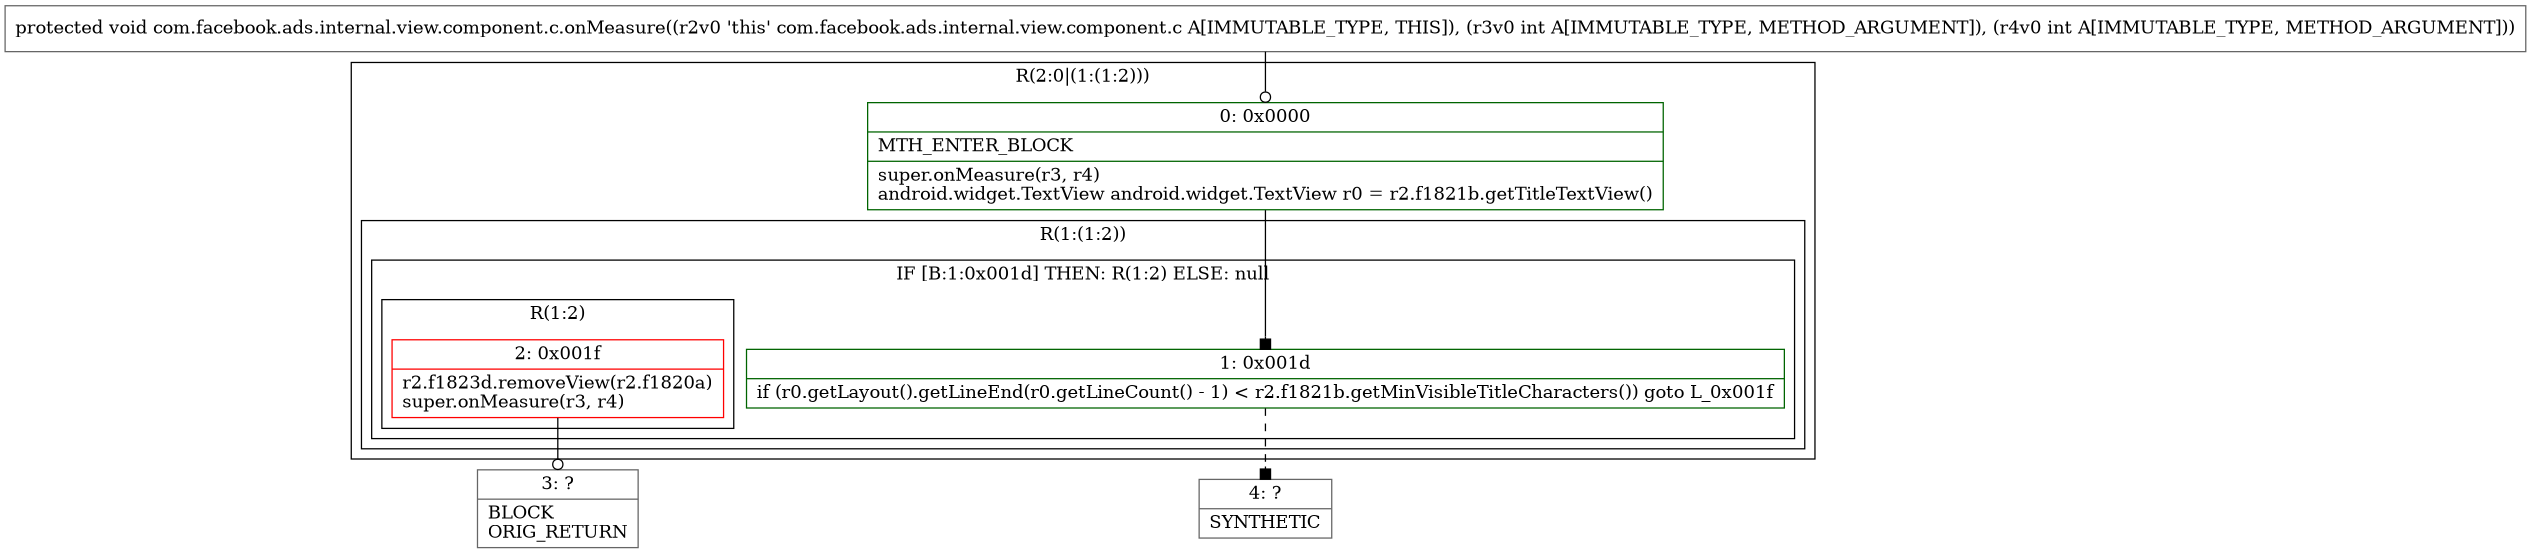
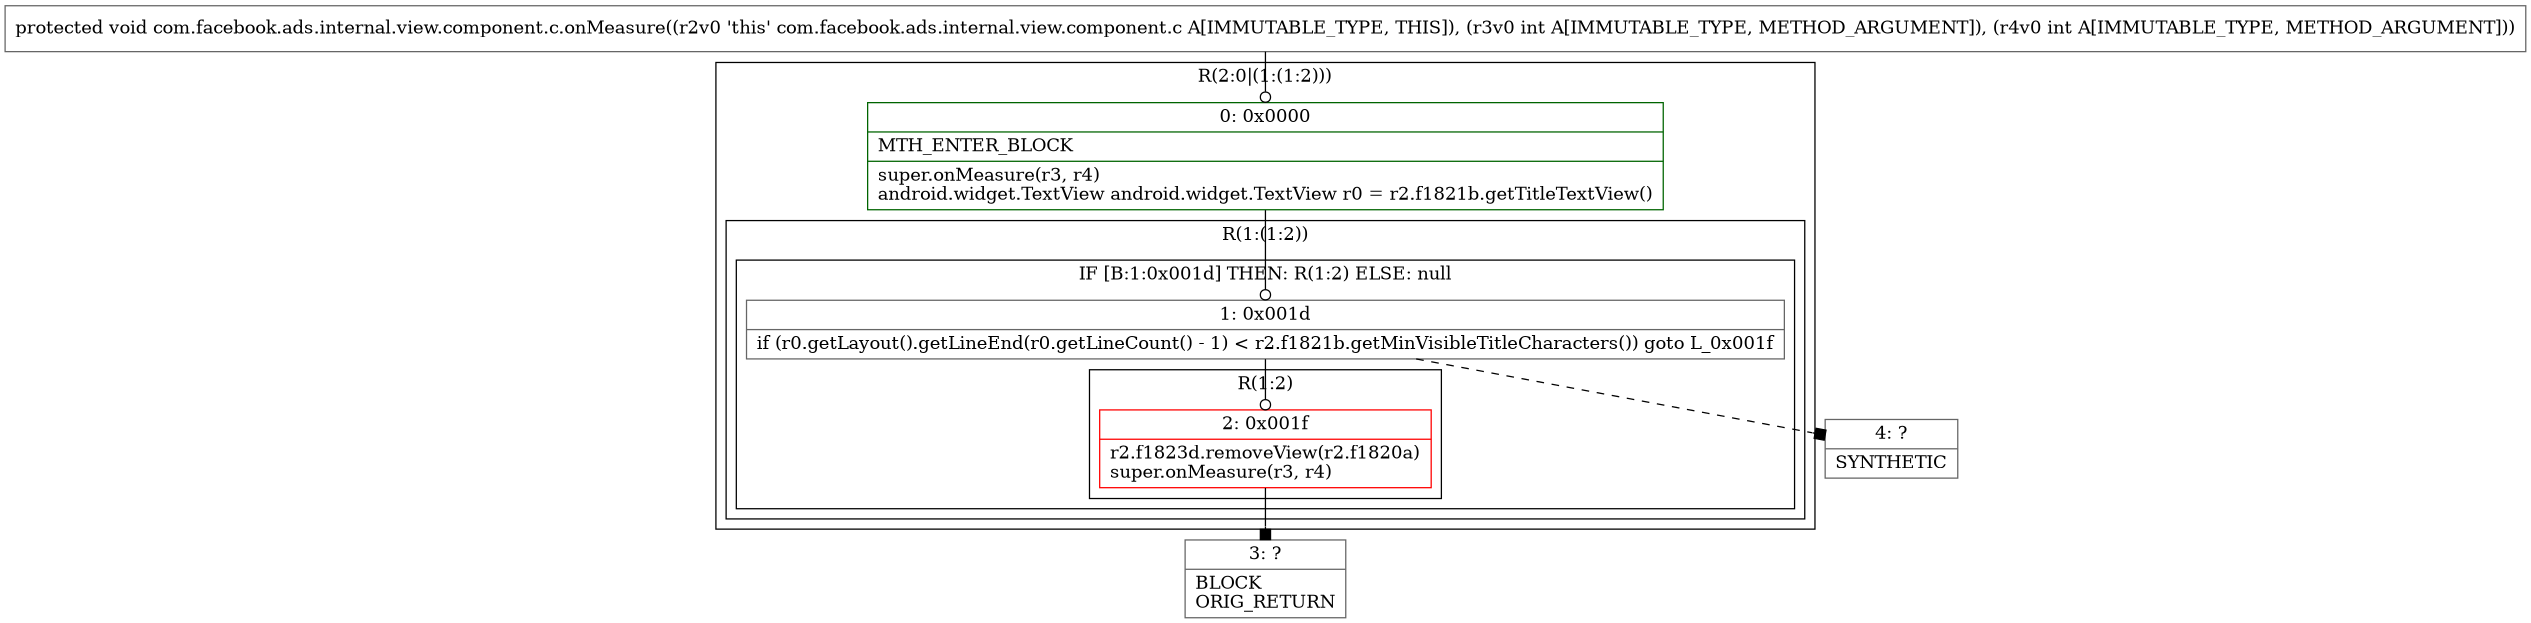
(1265, 273) -> (1265, 250)
none -> (1265, 379)
(1265, 379) -> (1265, 330)
(558, 439) -> (1265, 507)
